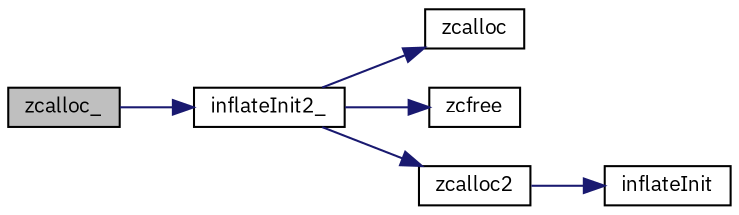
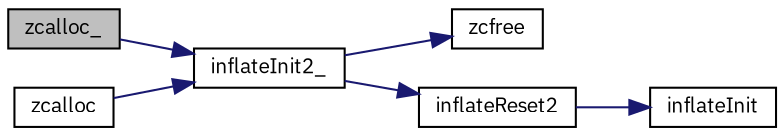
(363, 71) -> (144, 92)
(475, 186) -> (497, 107)
